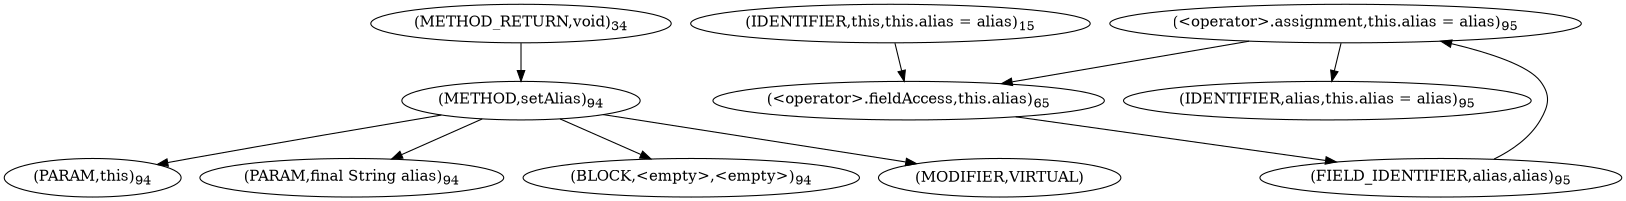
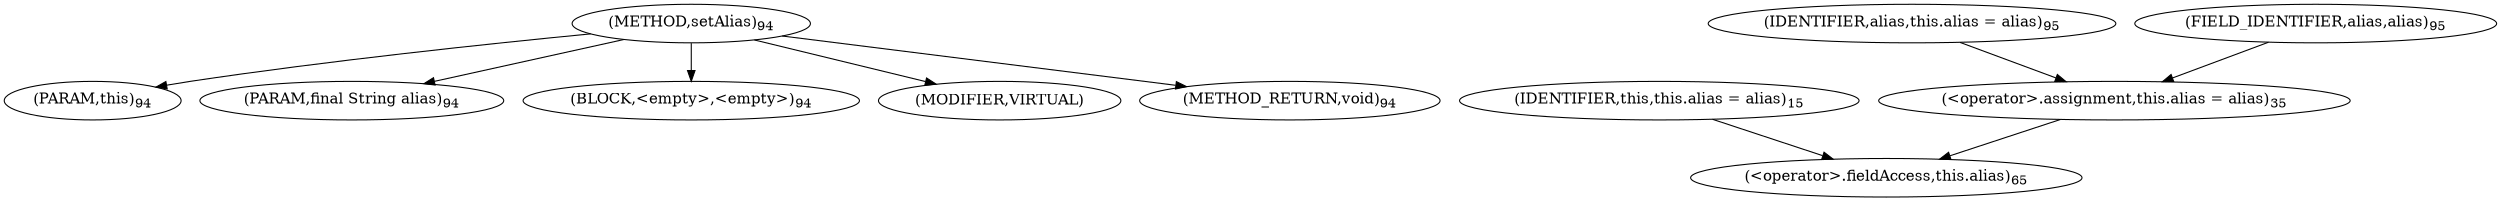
(620, 22) -> (1388, 99)
(1510, 22) -> (2279, 99)
(521, 57) -> (979, 61)
(1338, 57) -> (2008, 60)
(1171, 139) -> none
